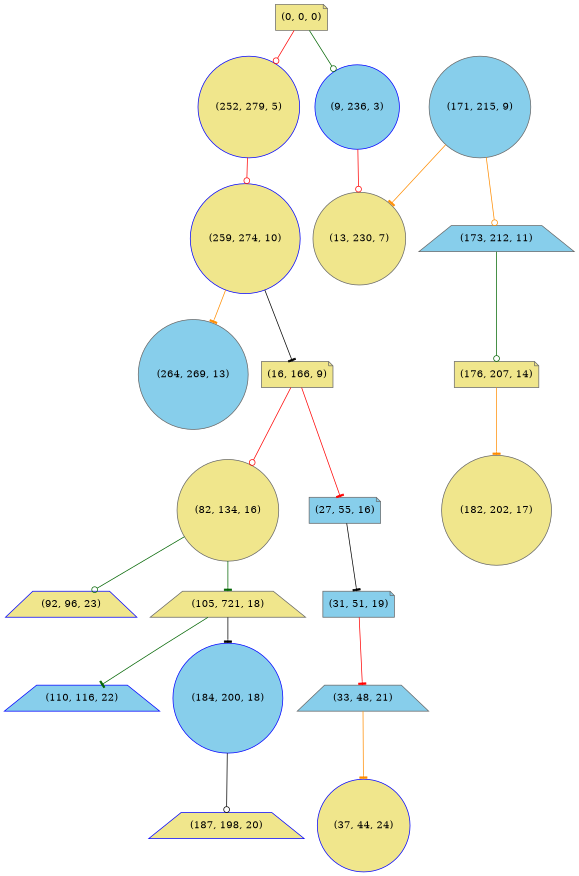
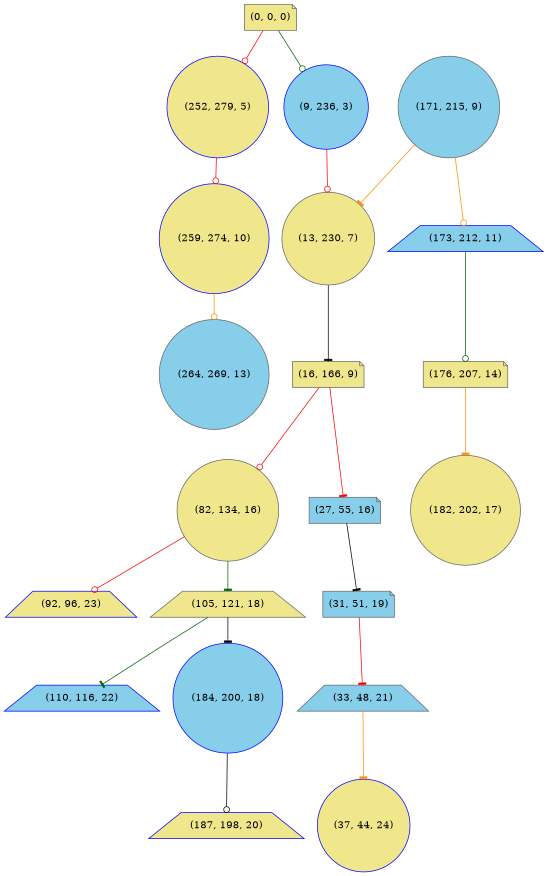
(497, 239) -> (466, 239)
(220, 305) -> (214, 304)
(278, 324) -> (328, 321)
(141, 562) -> (141, 562)
(228, 604) -> (228, 604)
